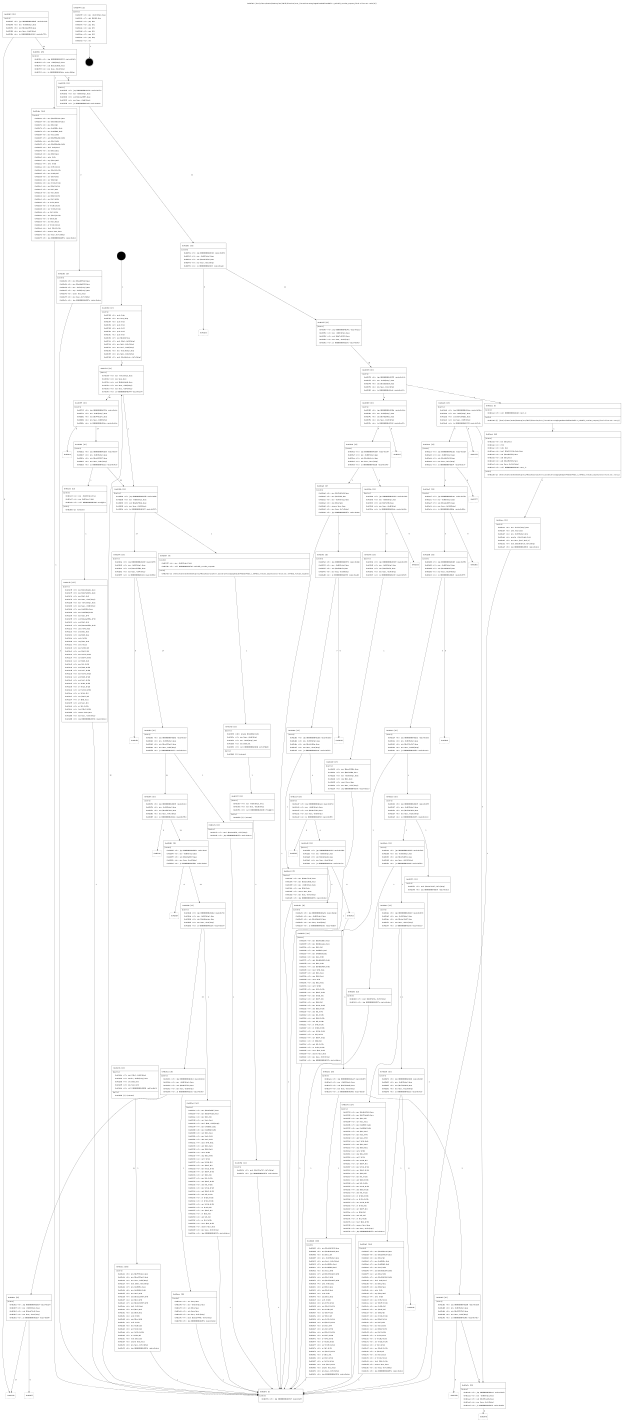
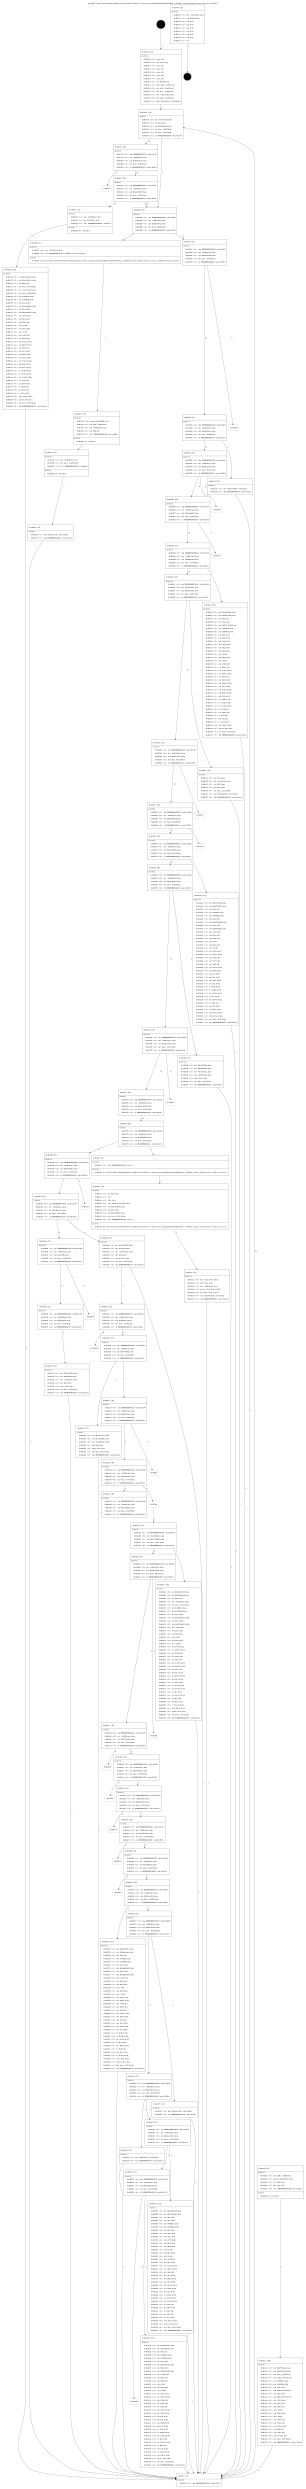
(481, 903) -> (130, 1751)
(19, 1356) -> (172, 784)
